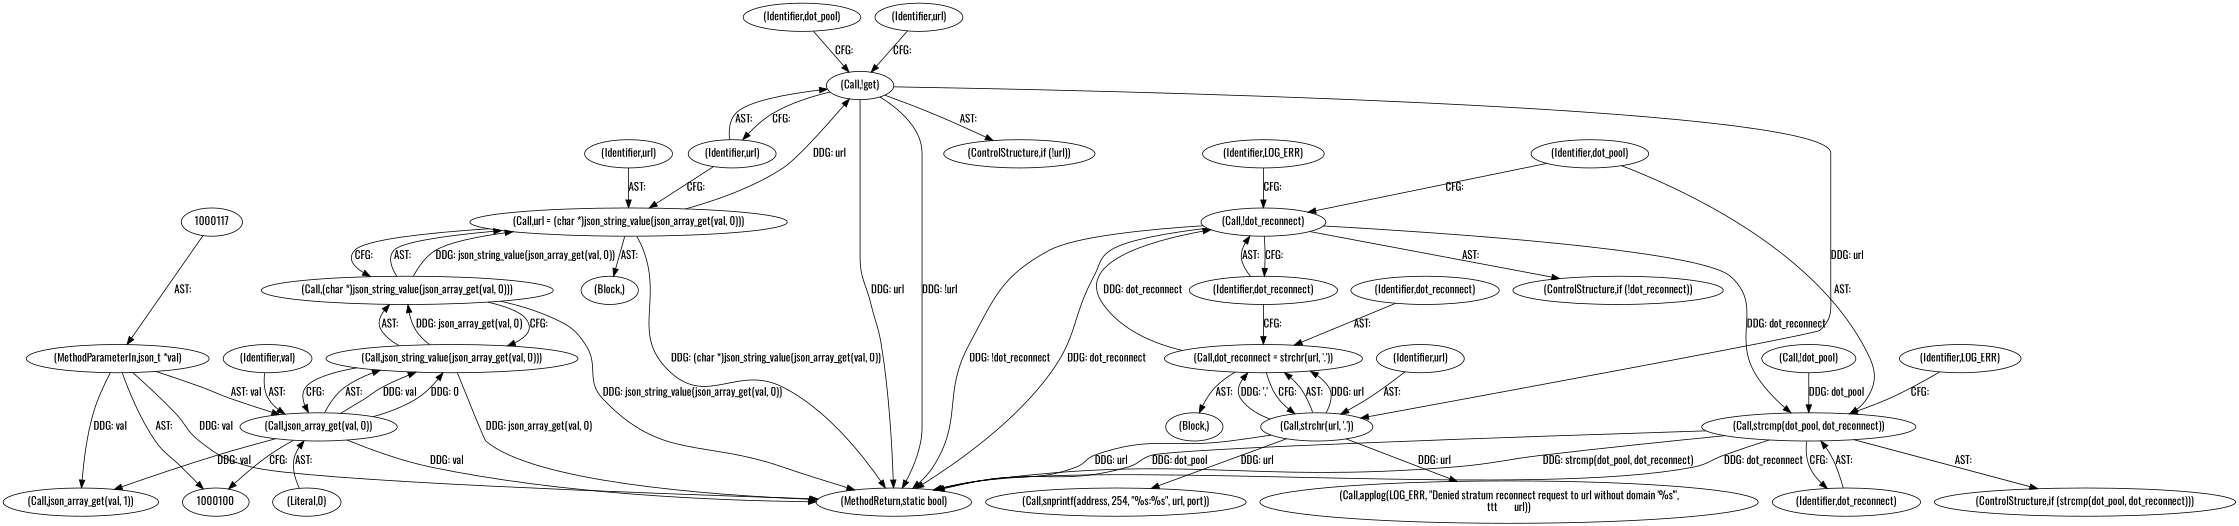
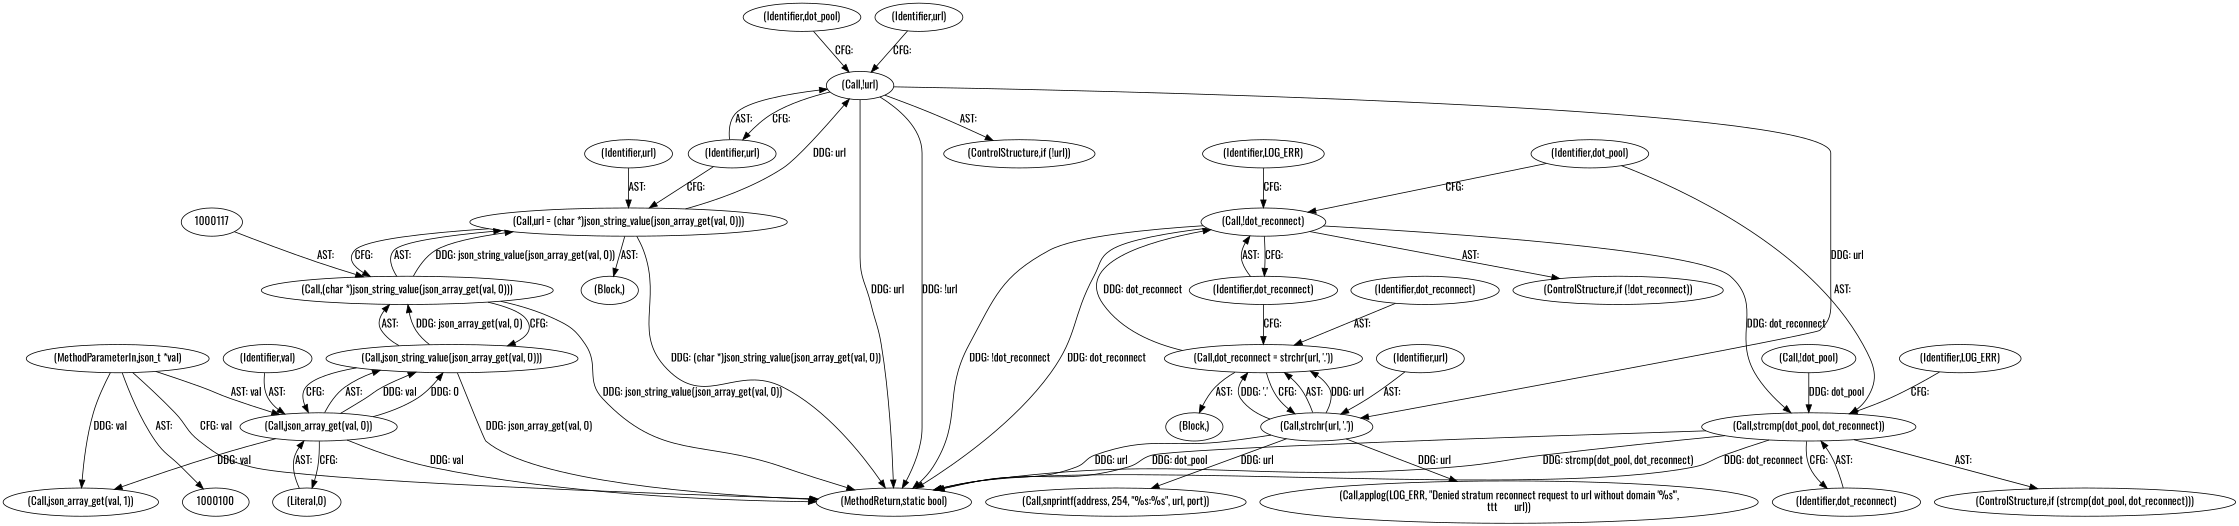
(860, 86) -> (860, 86)
(167, 287) -> (295, 254)
(216, 427) -> (216, 427)
(262, 460) -> (319, 461)
